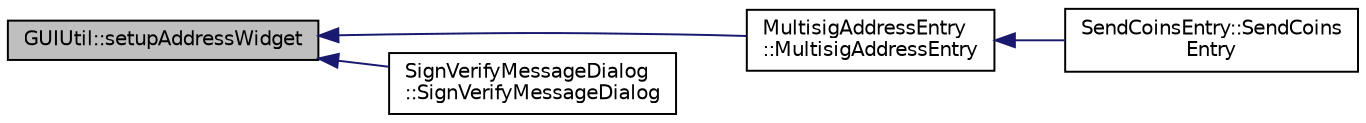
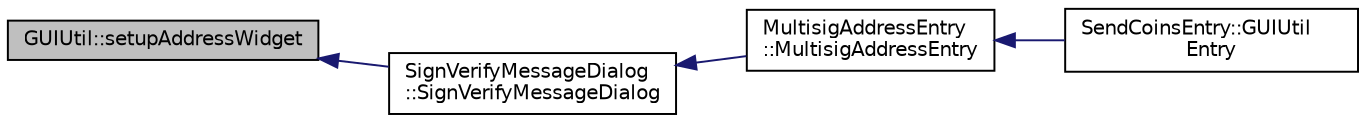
(543, 33) -> (721, 59)
(1212, 40) -> (1212, 40)
